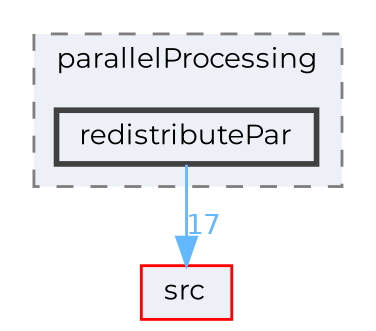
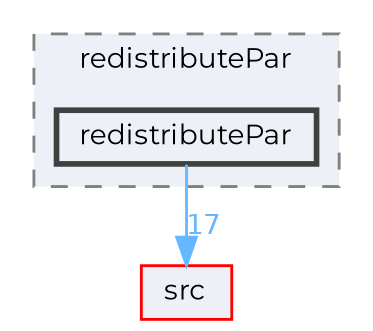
(188, 61) -> (187, 61)
